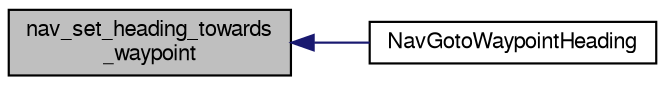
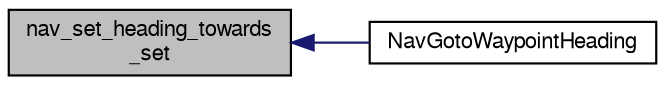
(150, 43) -> (150, 43)
